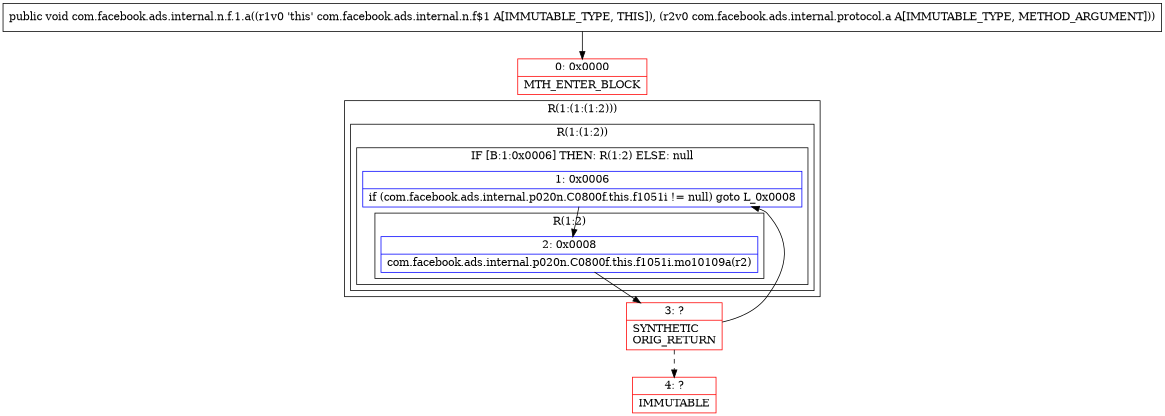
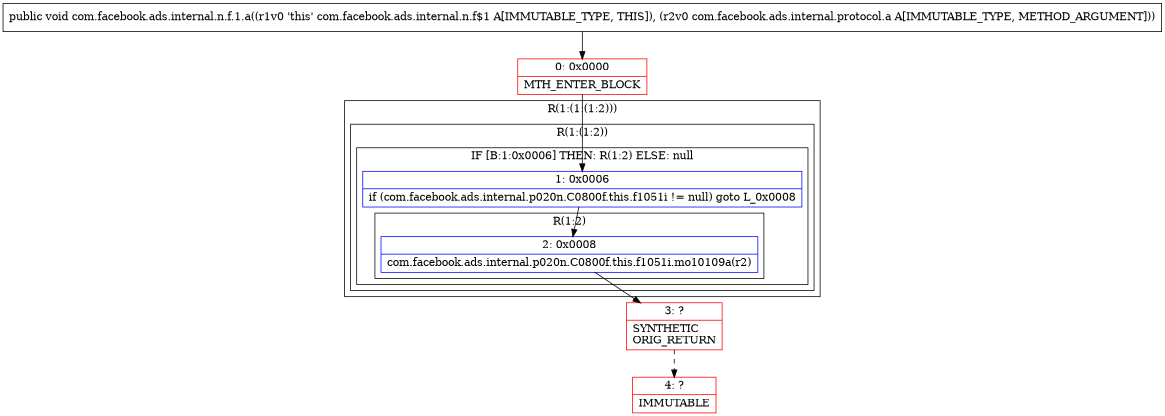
(779, 276) -> (582, 129)
